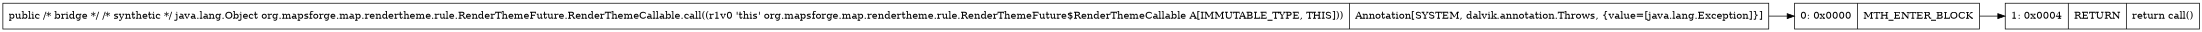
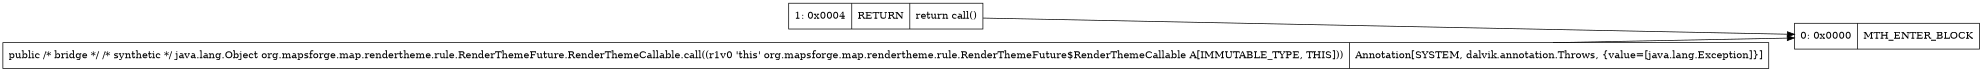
(1989, 16) -> (1385, 26)
